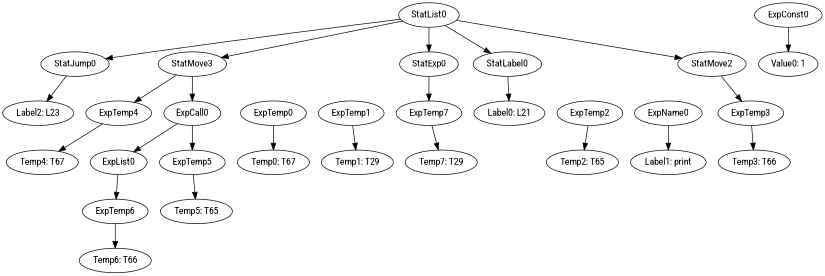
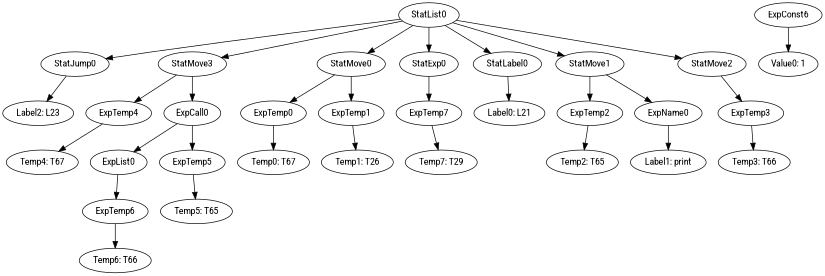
(788, 15) -> (788, 15)
none -> (351, 64)
none -> (590, 64)
(357, 162) -> (357, 162)
